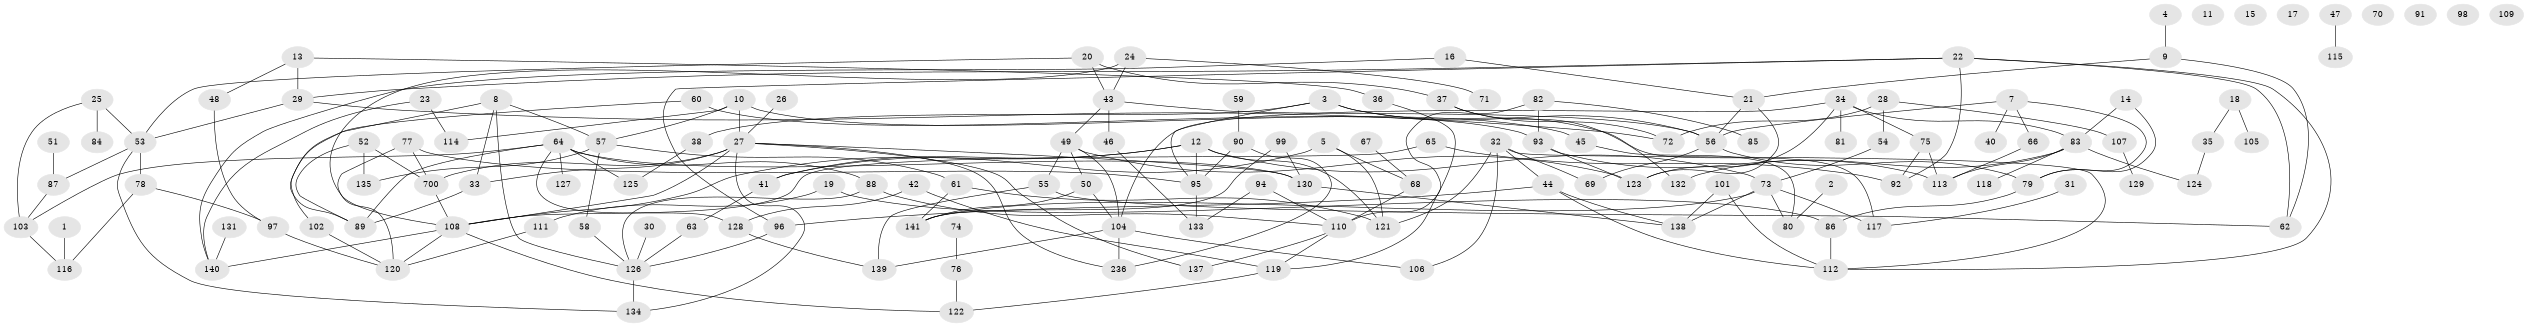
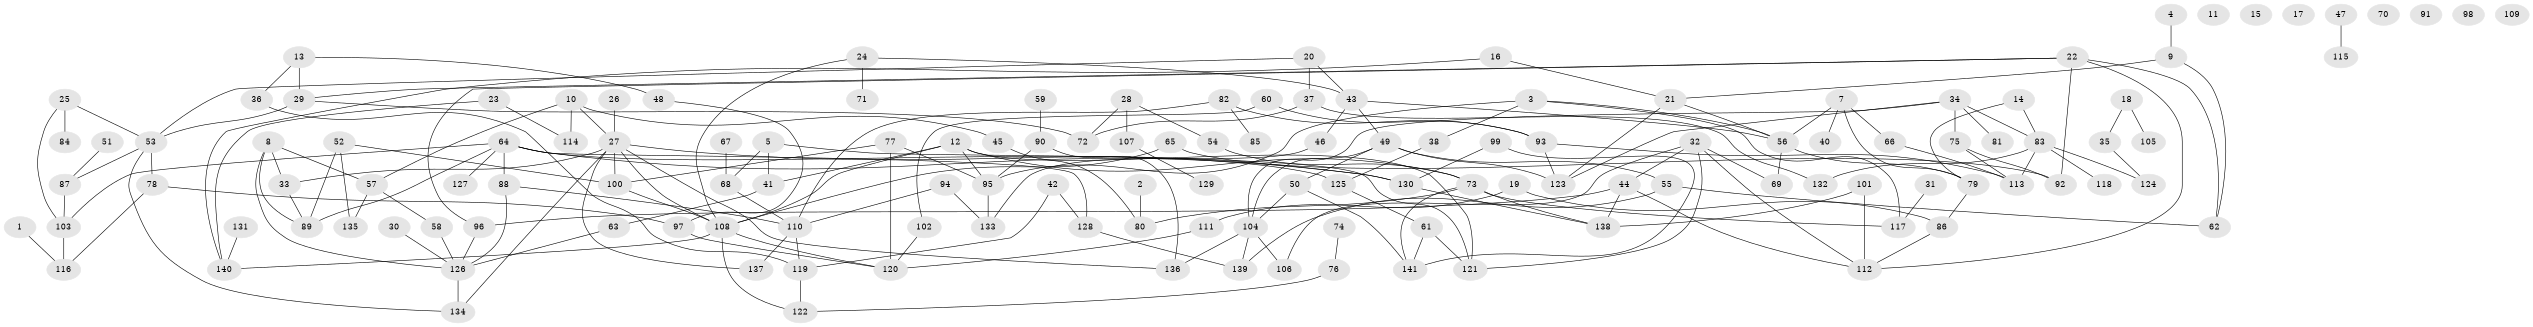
(781, 157) -> (1394, 211)
(431, 185) -> (615, 185)
(1119, 270) -> (1173, 270)
